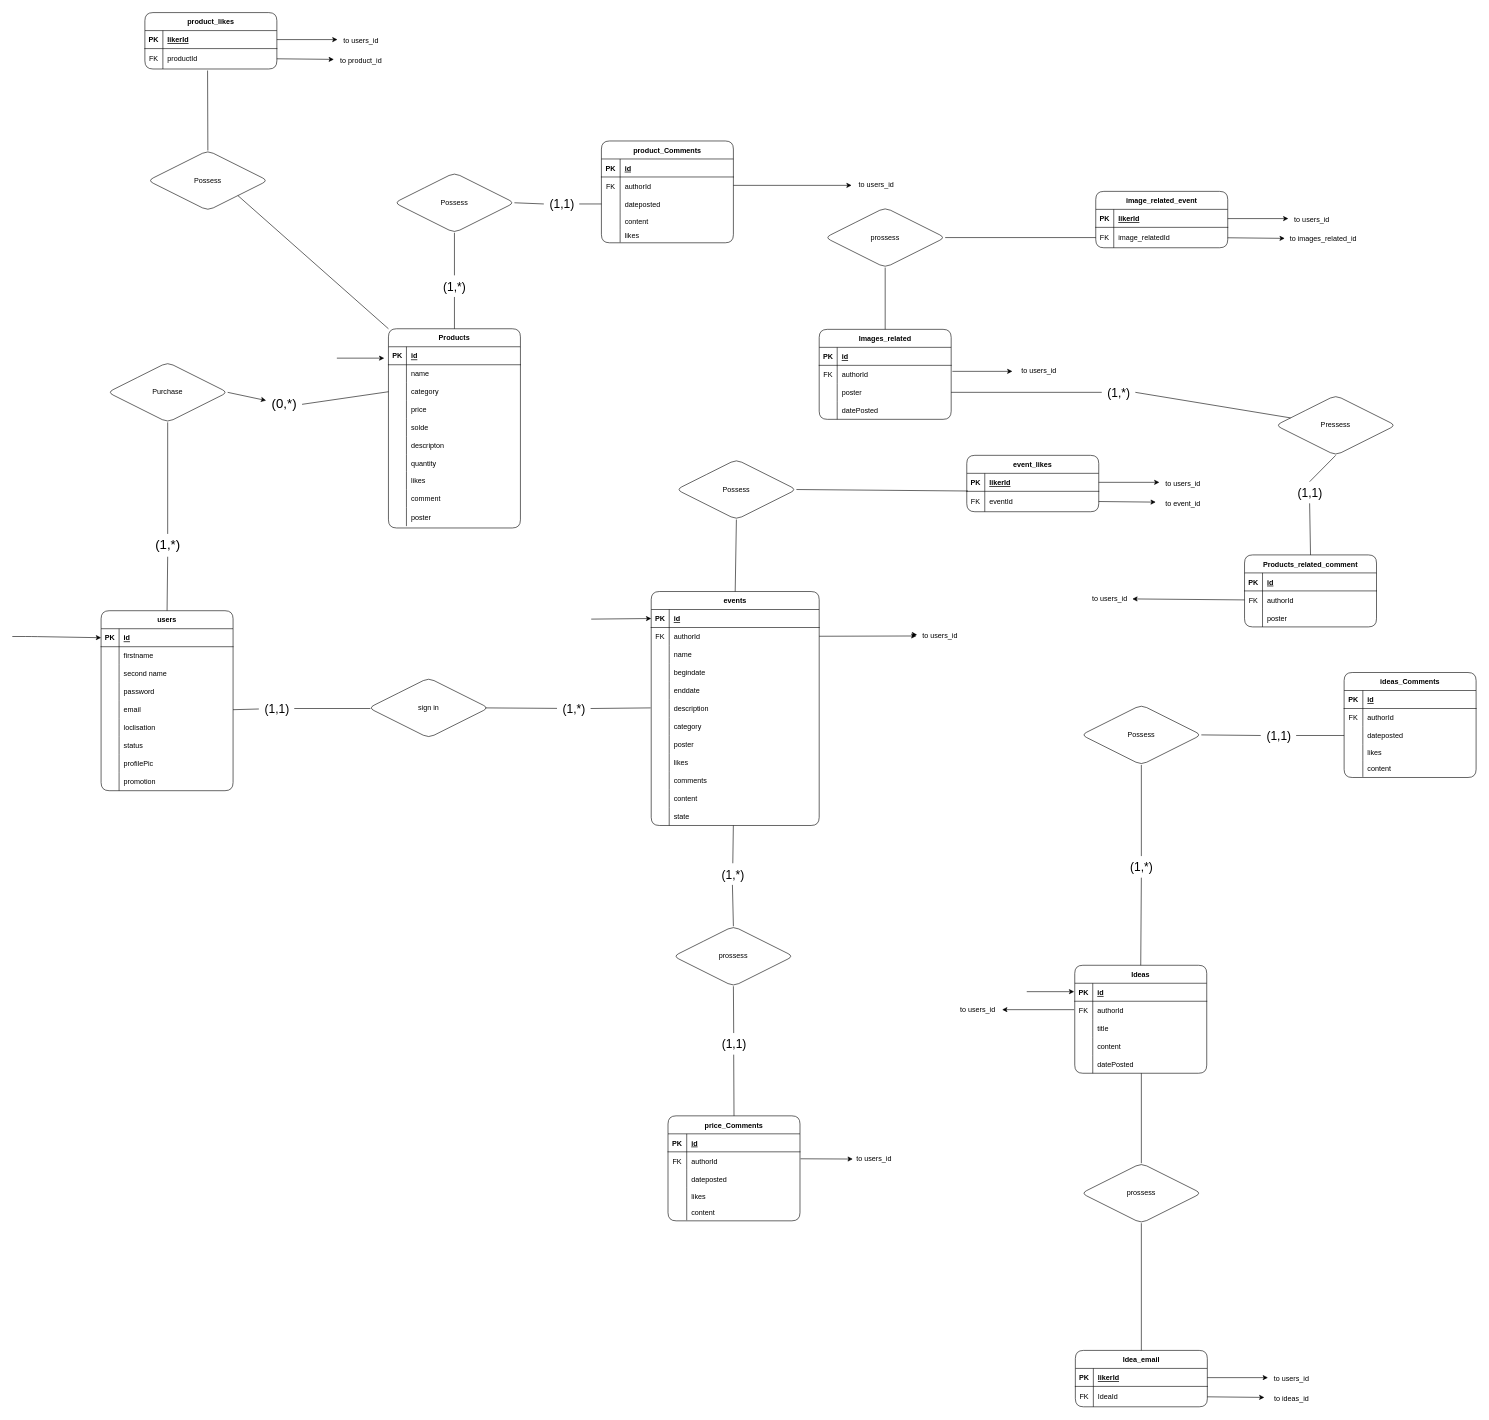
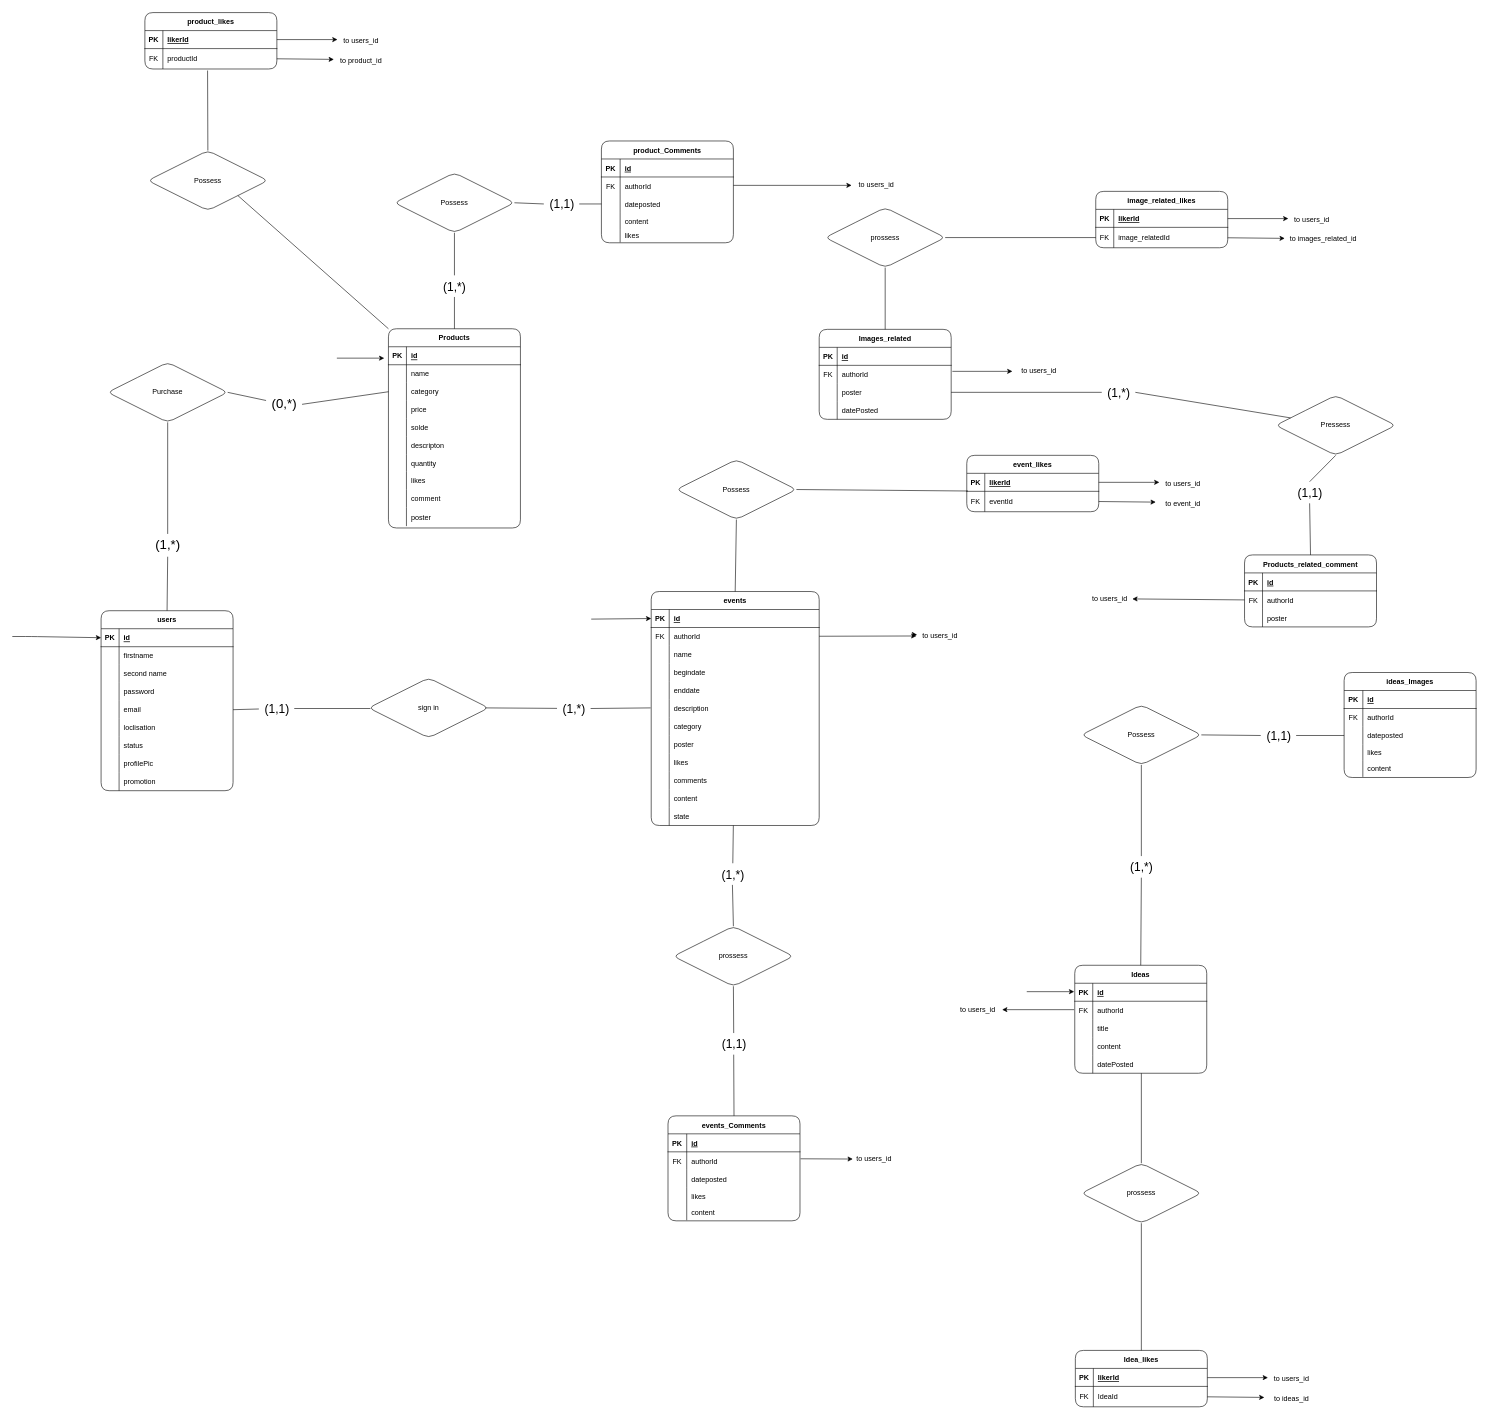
(1162, 200) -> (1162, 200)
(260, 399) -> (262, 399)
(1410, 682) -> (1410, 682)
(734, 1125) -> (734, 1125)
(1141, 1360) -> (1141, 1360)
